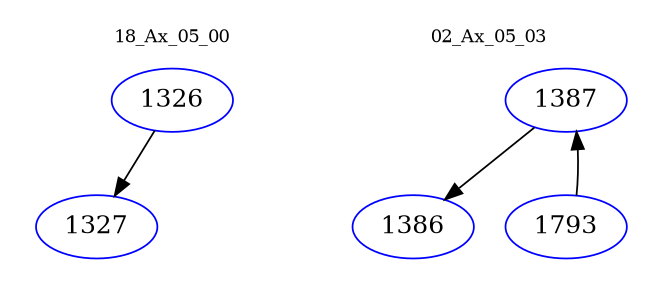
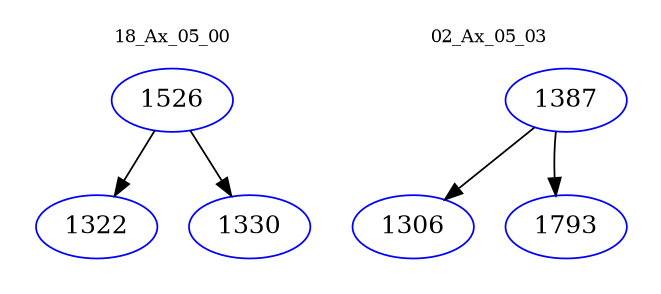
(172, 100) -> (172, 100)
(578, 173) -> (554, 155)
(97, 227) -> (97, 227)
none -> (250, 227)
(413, 227) -> (413, 227)
